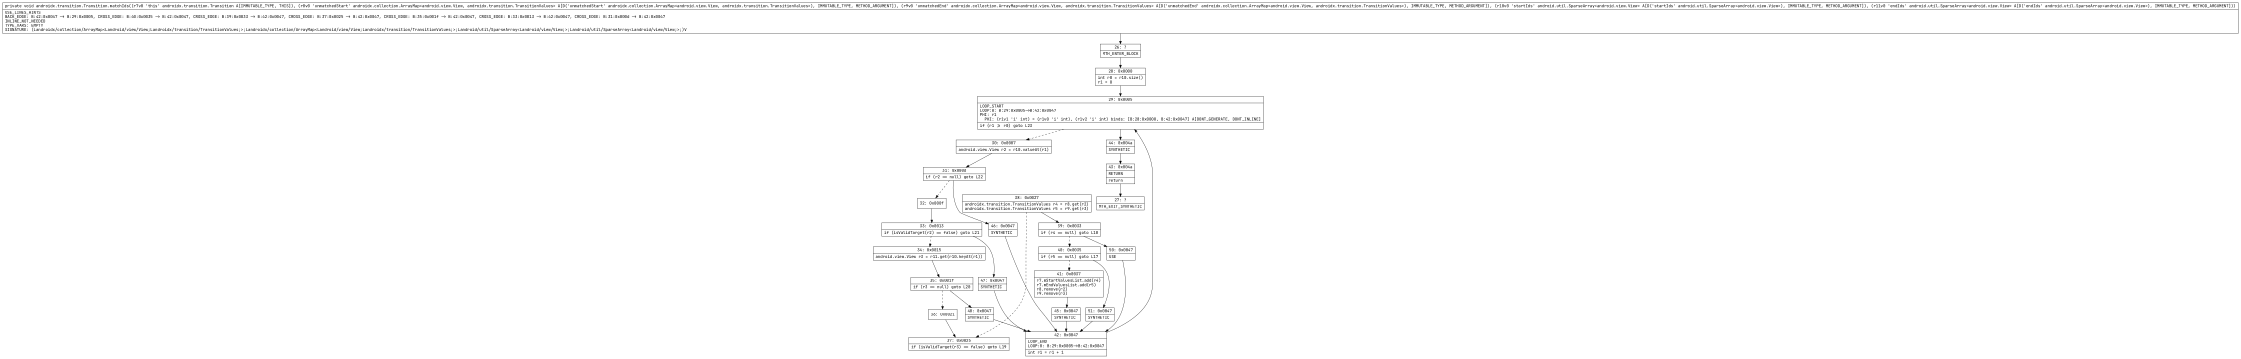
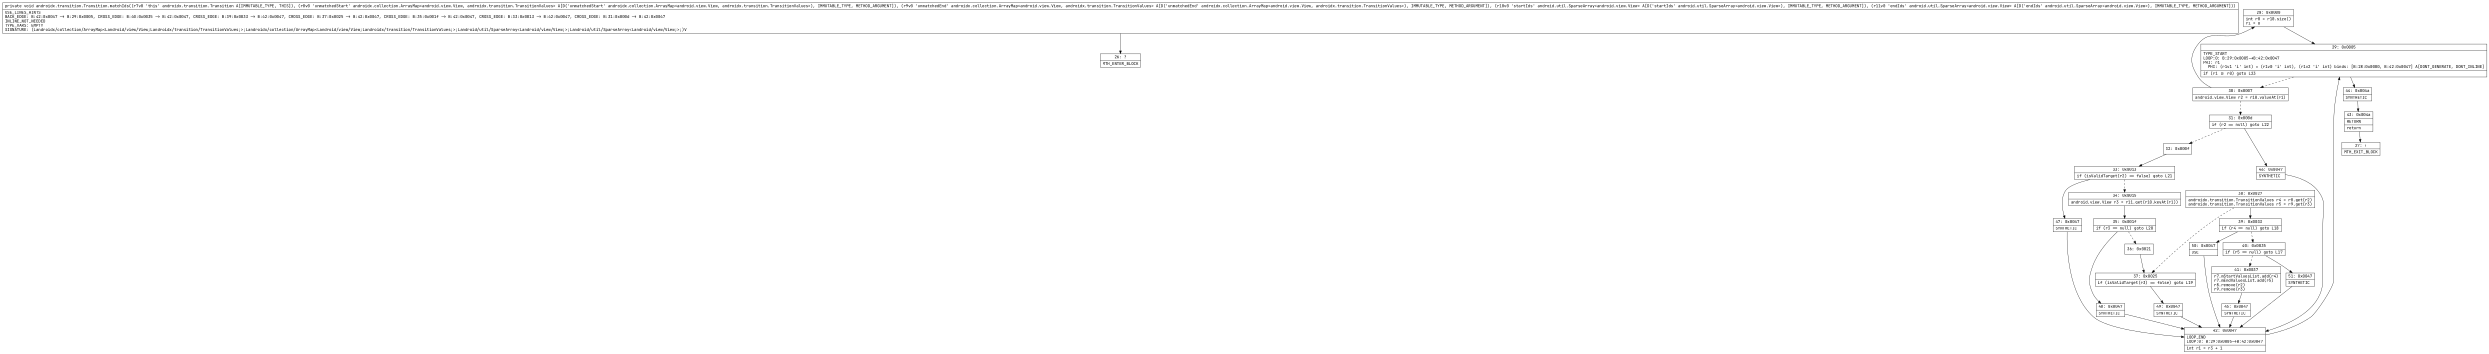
(1120, 61) -> (2200, 42)
(992, 106) -> (2215, 54)
(980, 160) -> (2240, 107)
(1120, 207) -> (2361, 152)
none -> (2168, 310)
(1046, 353) -> (2205, 348)
